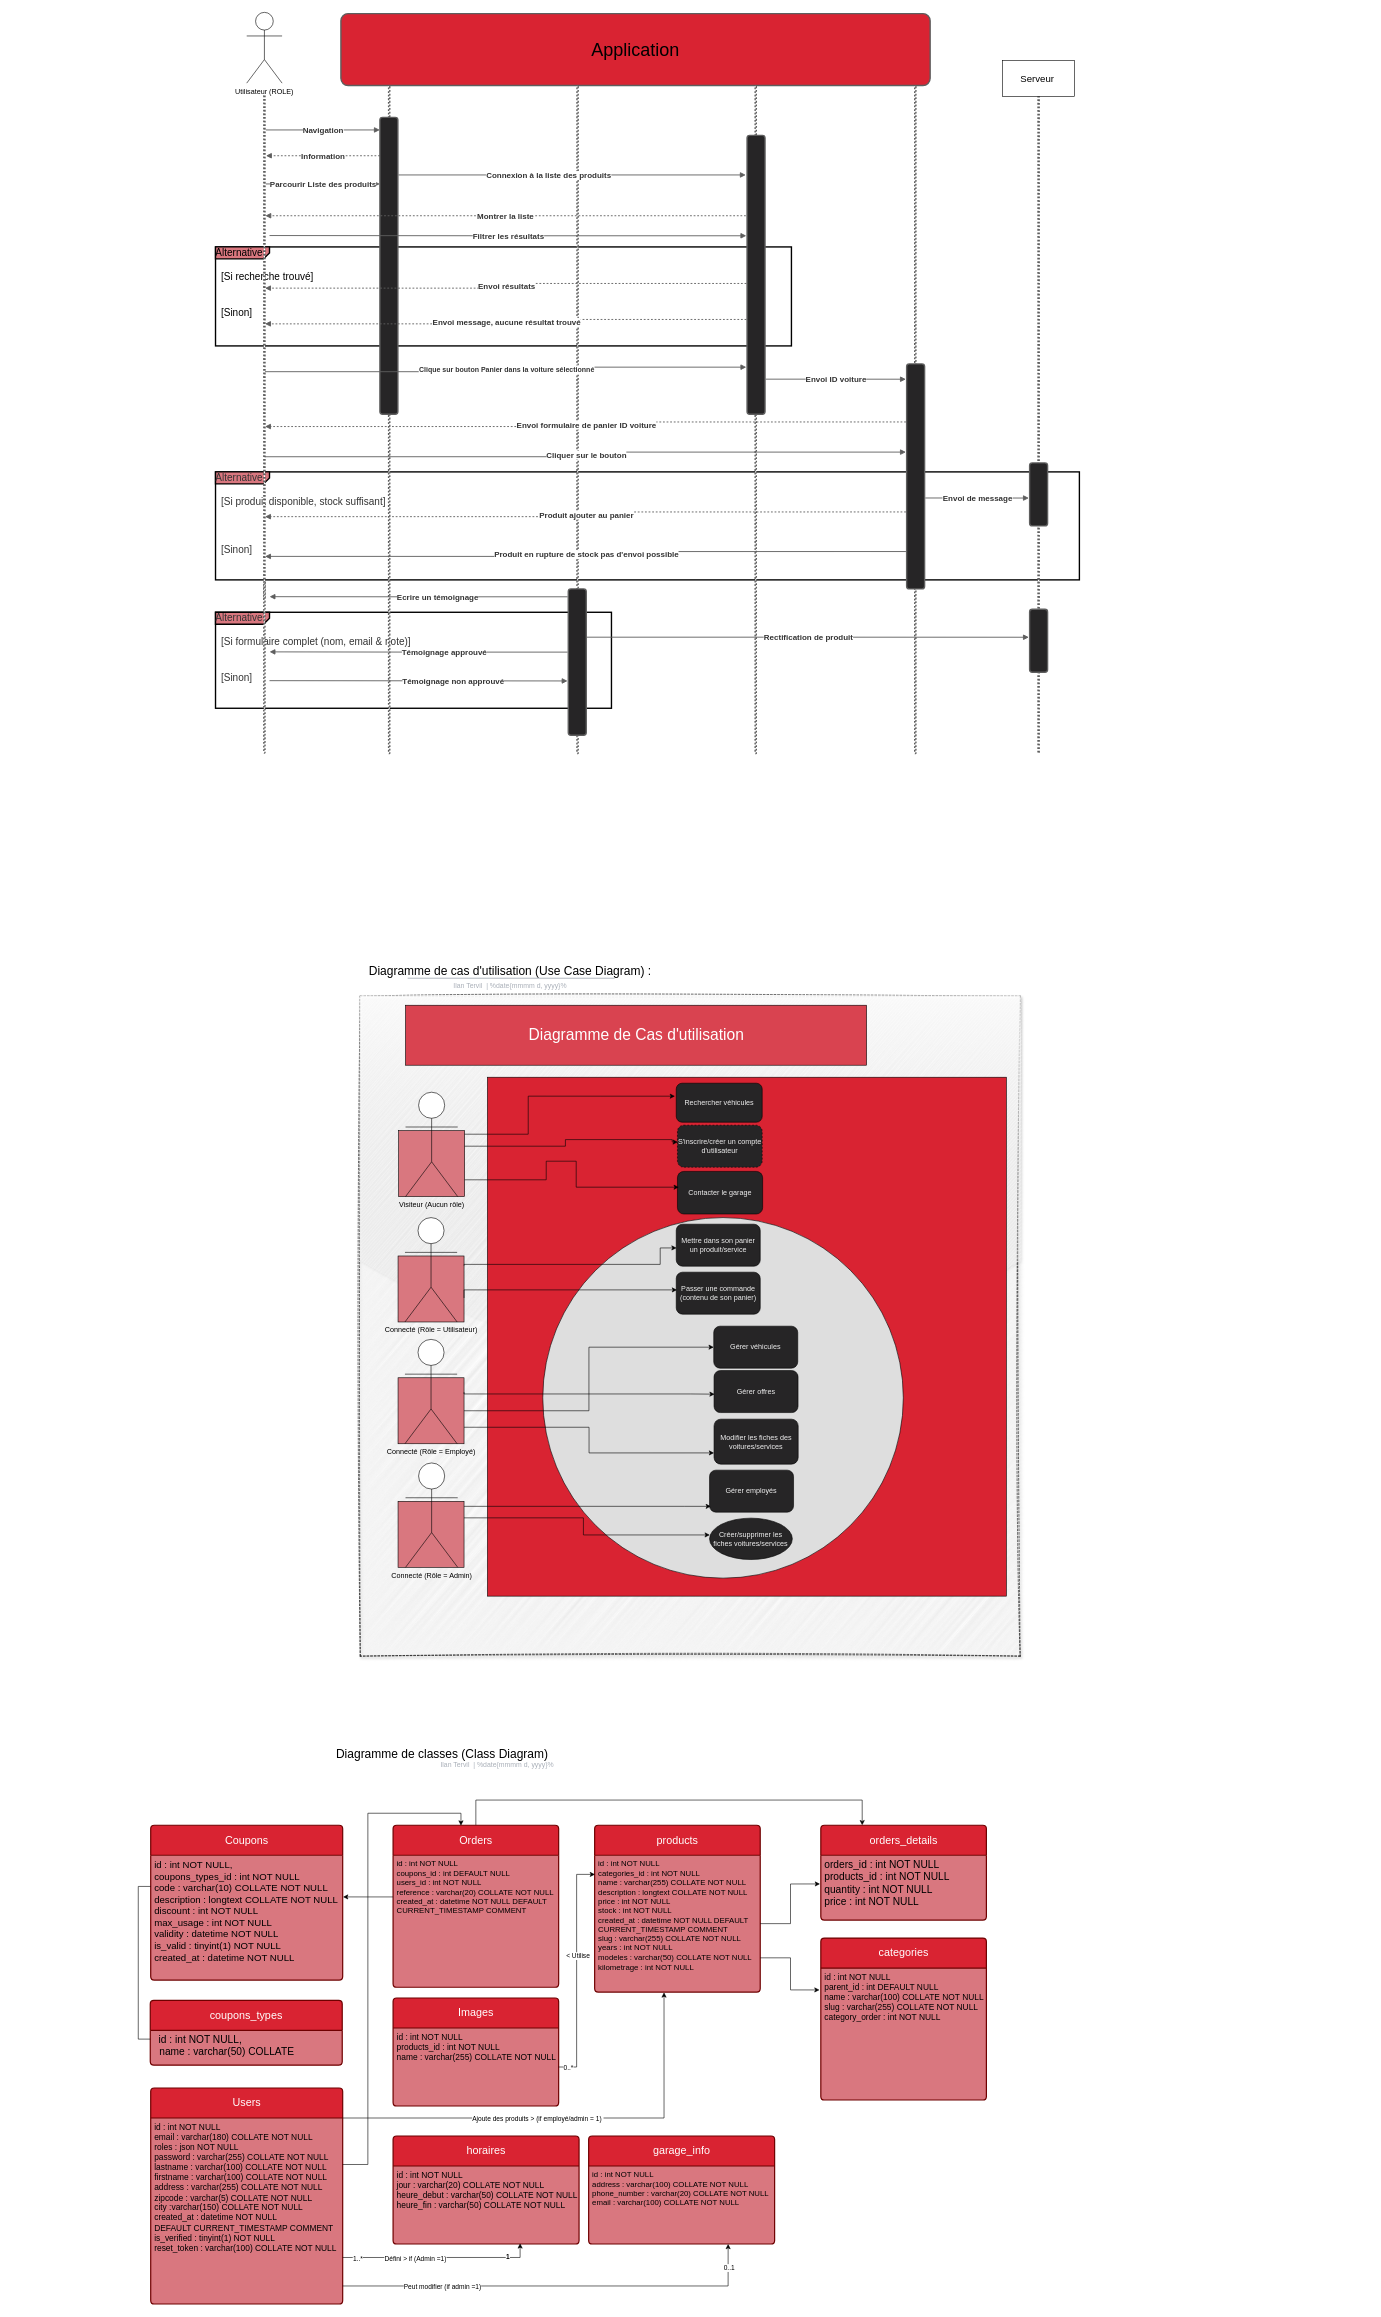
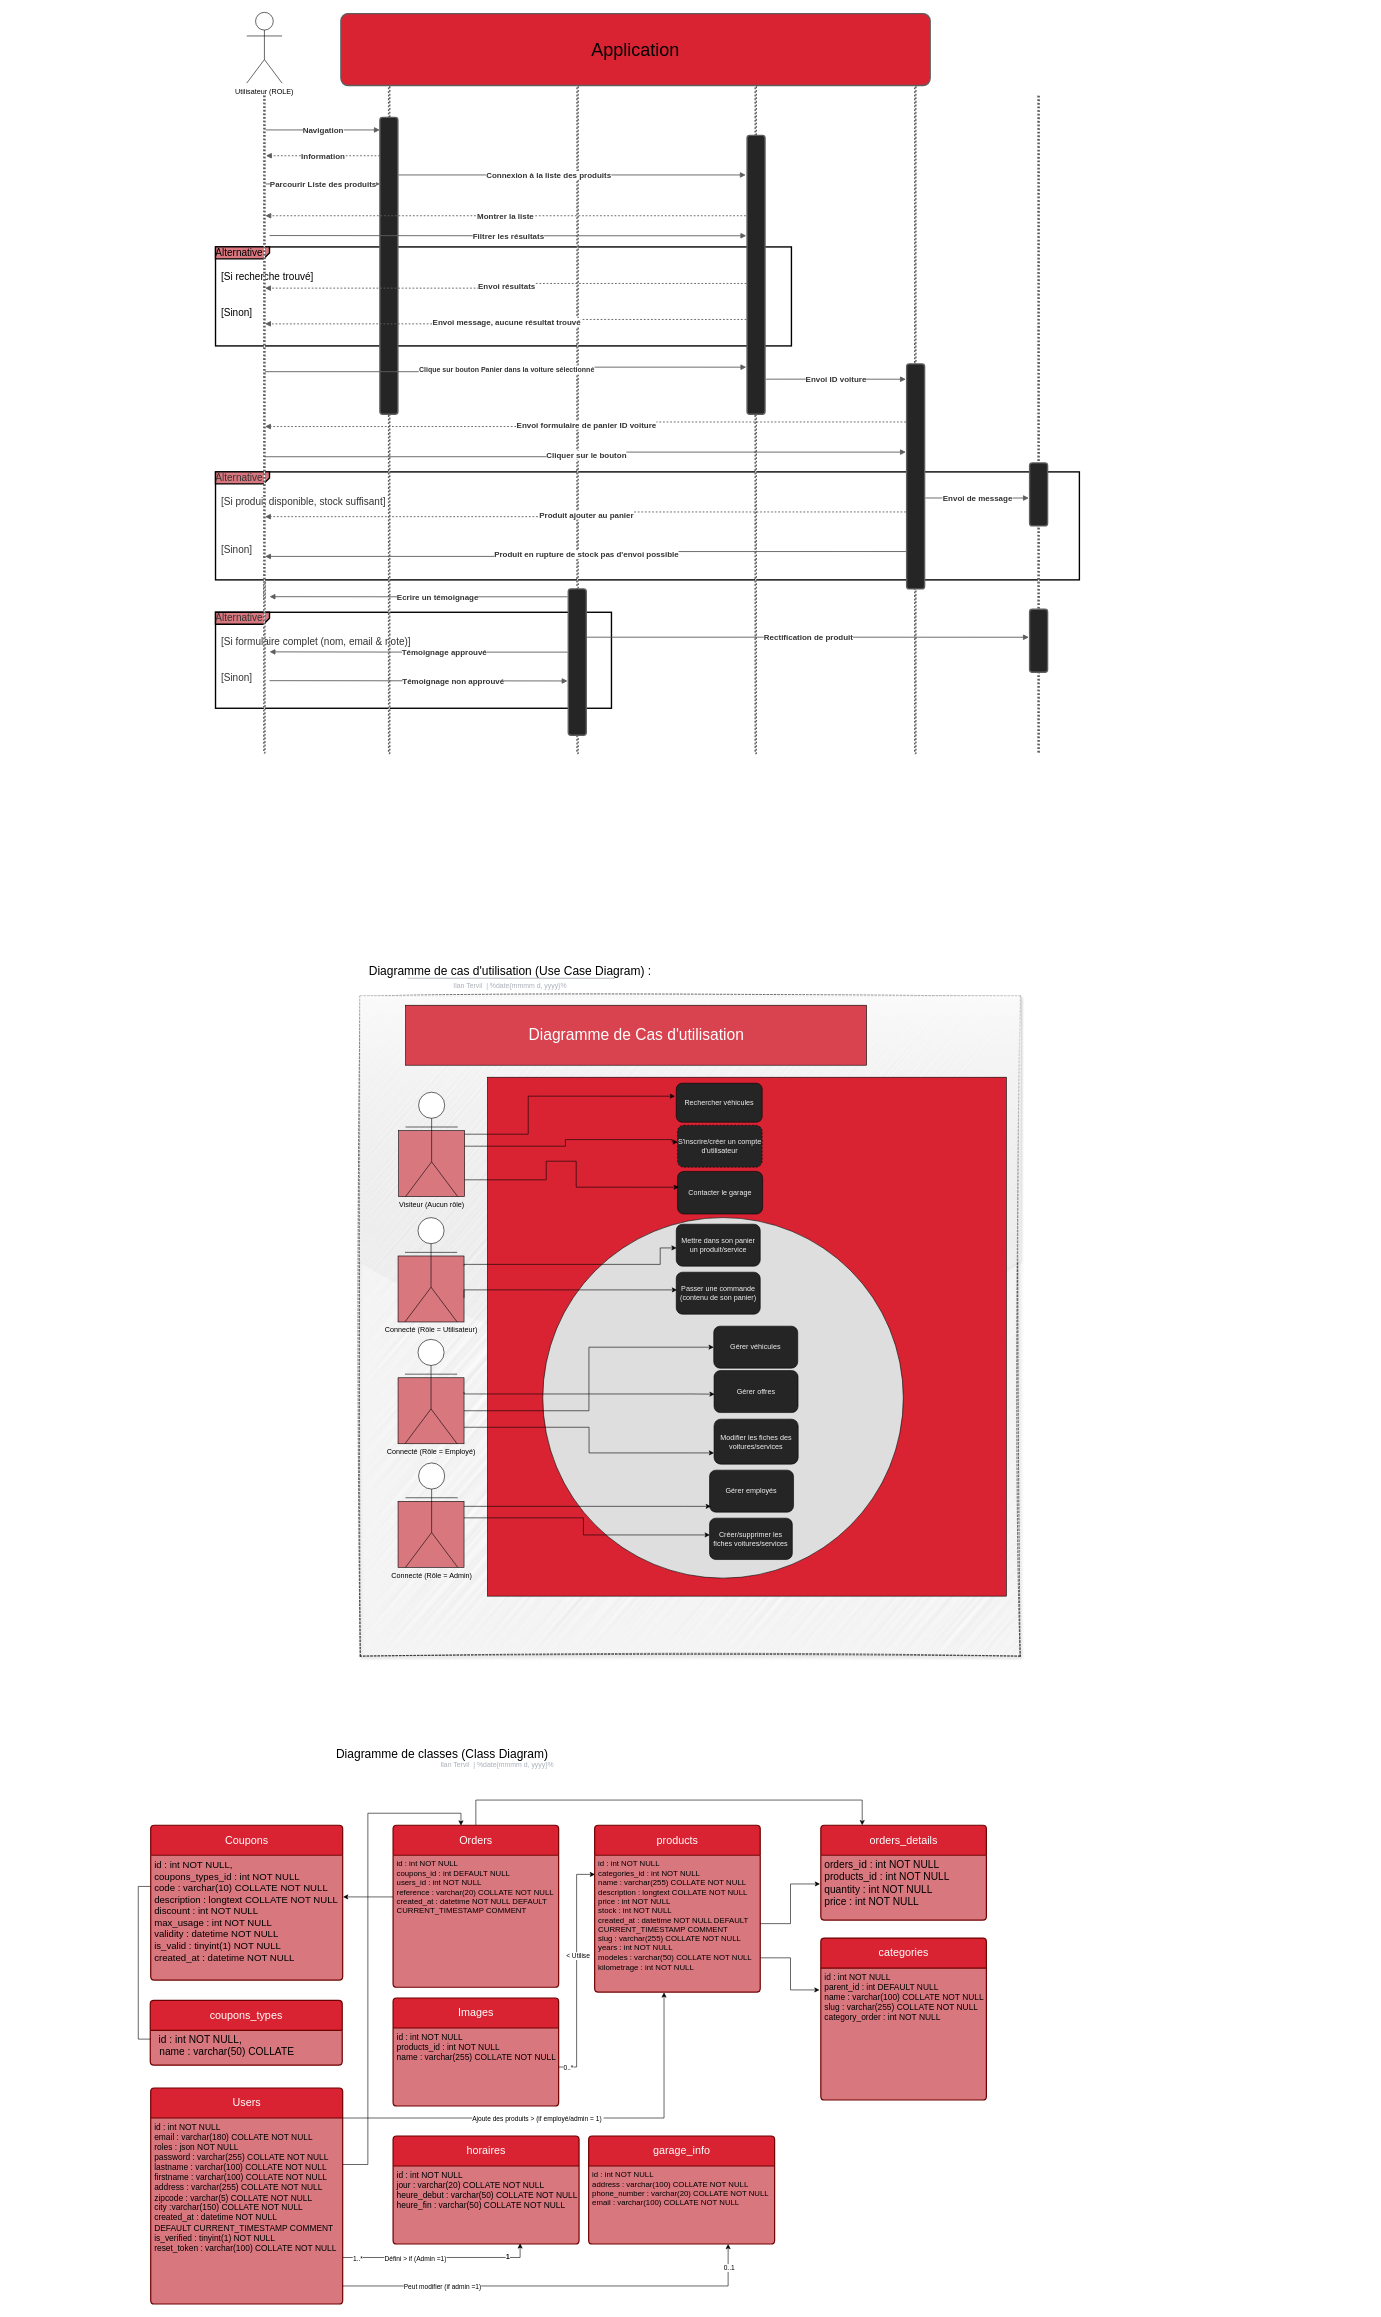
(1039, 78) -> none
(751, 1539) -> (751, 1539)
